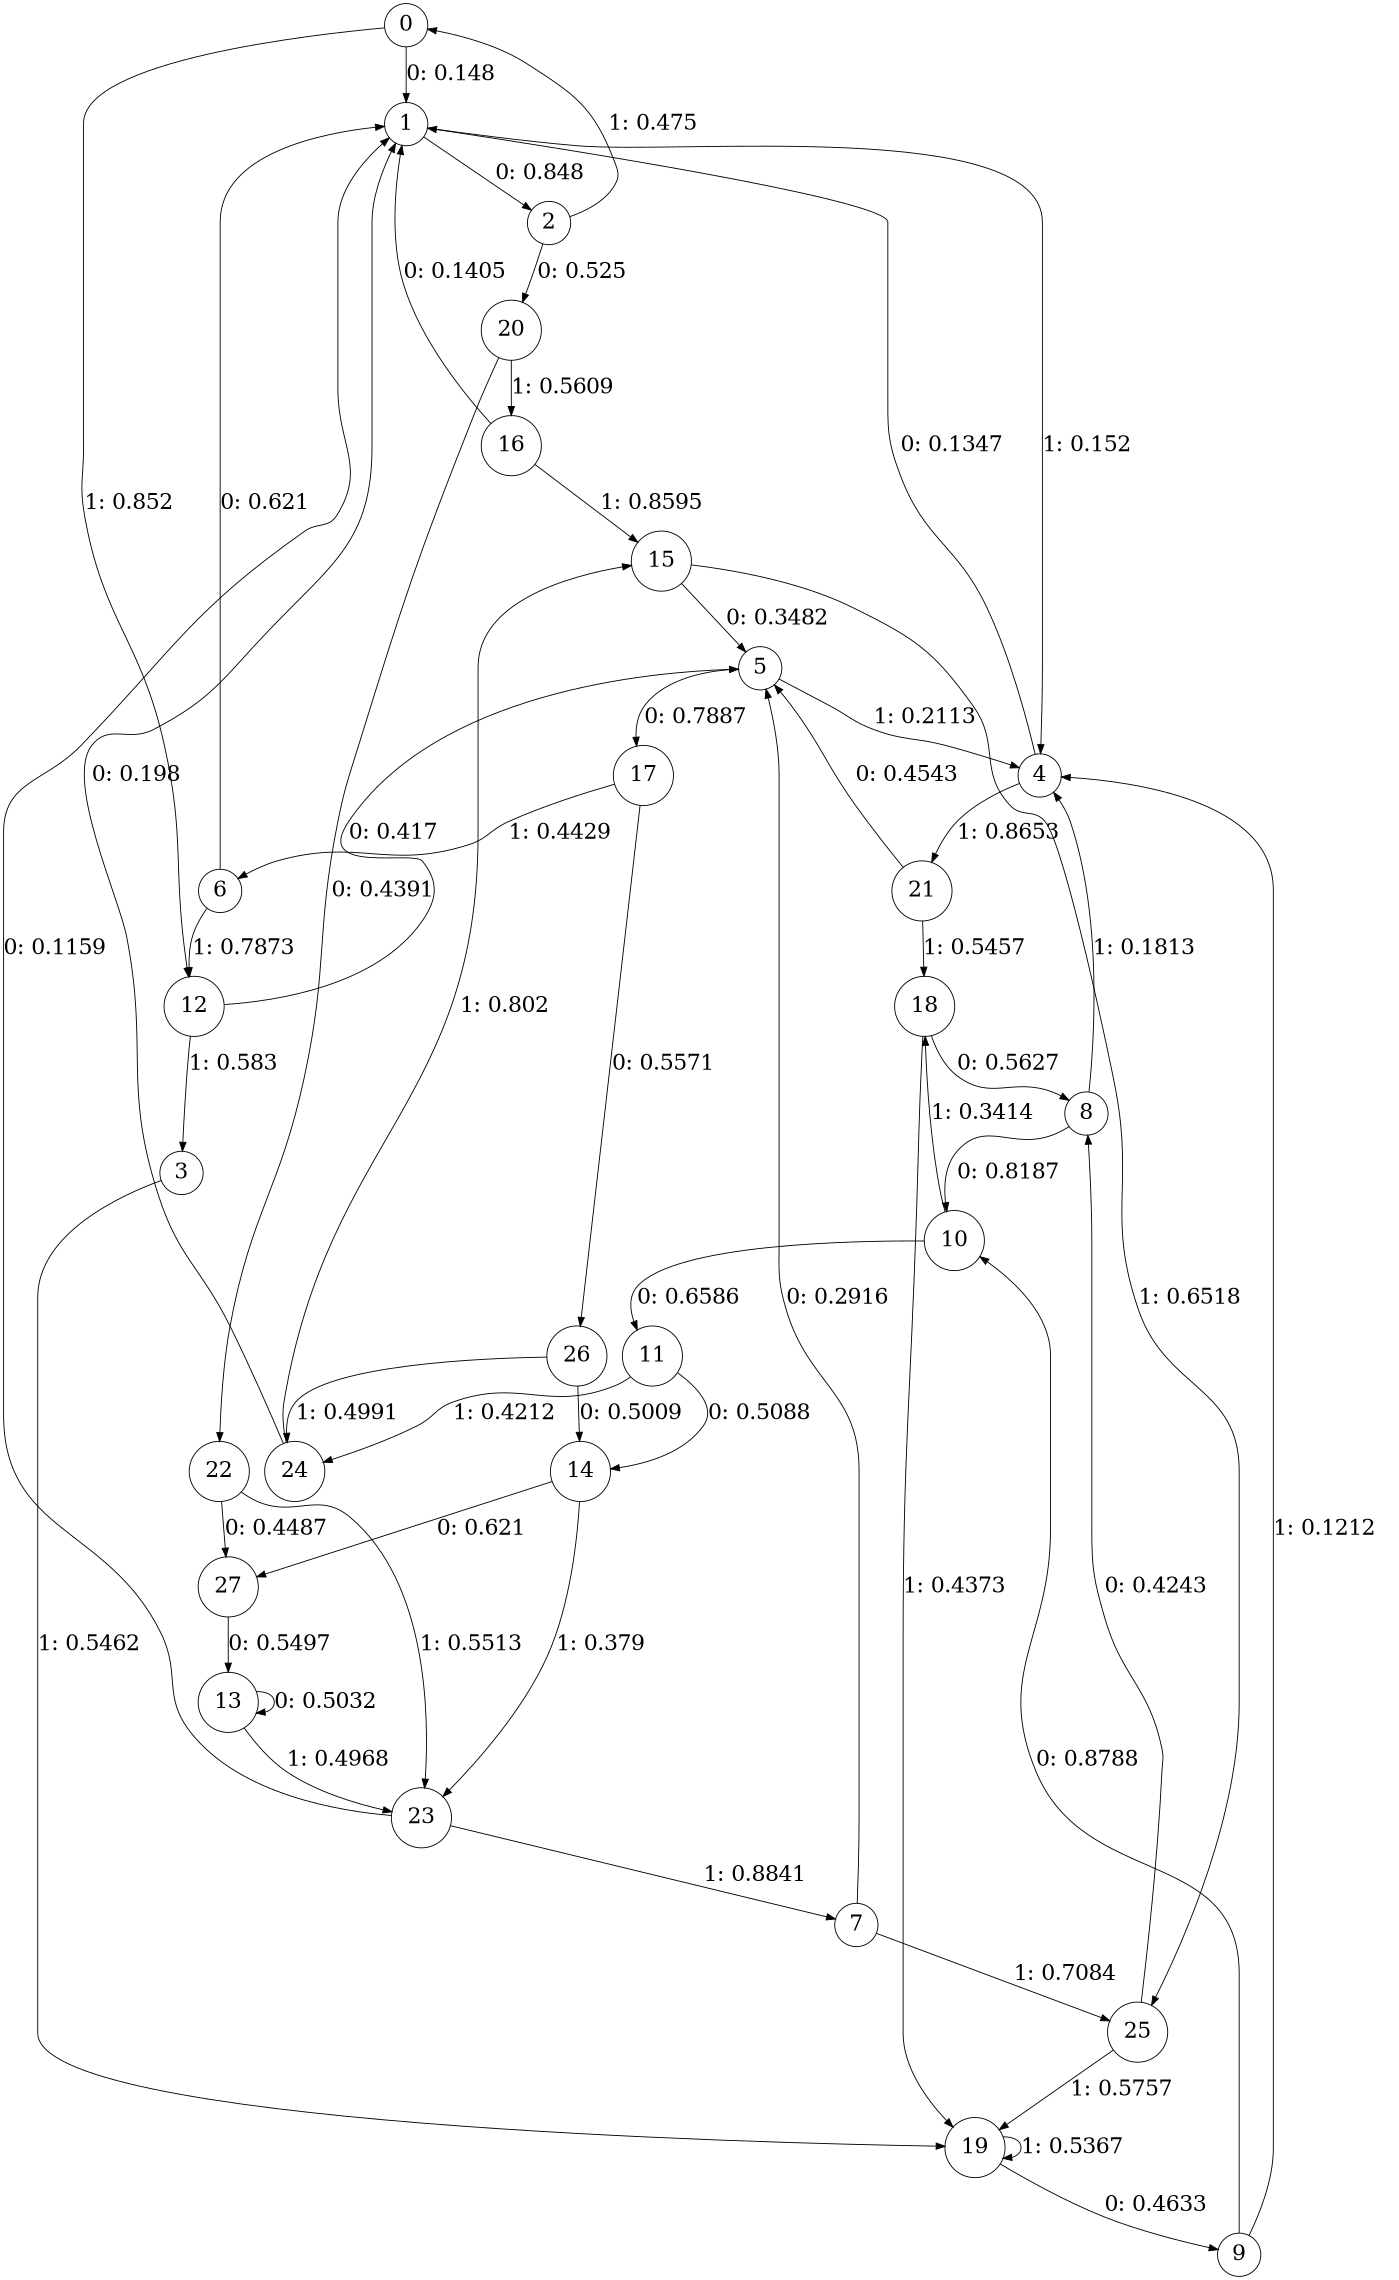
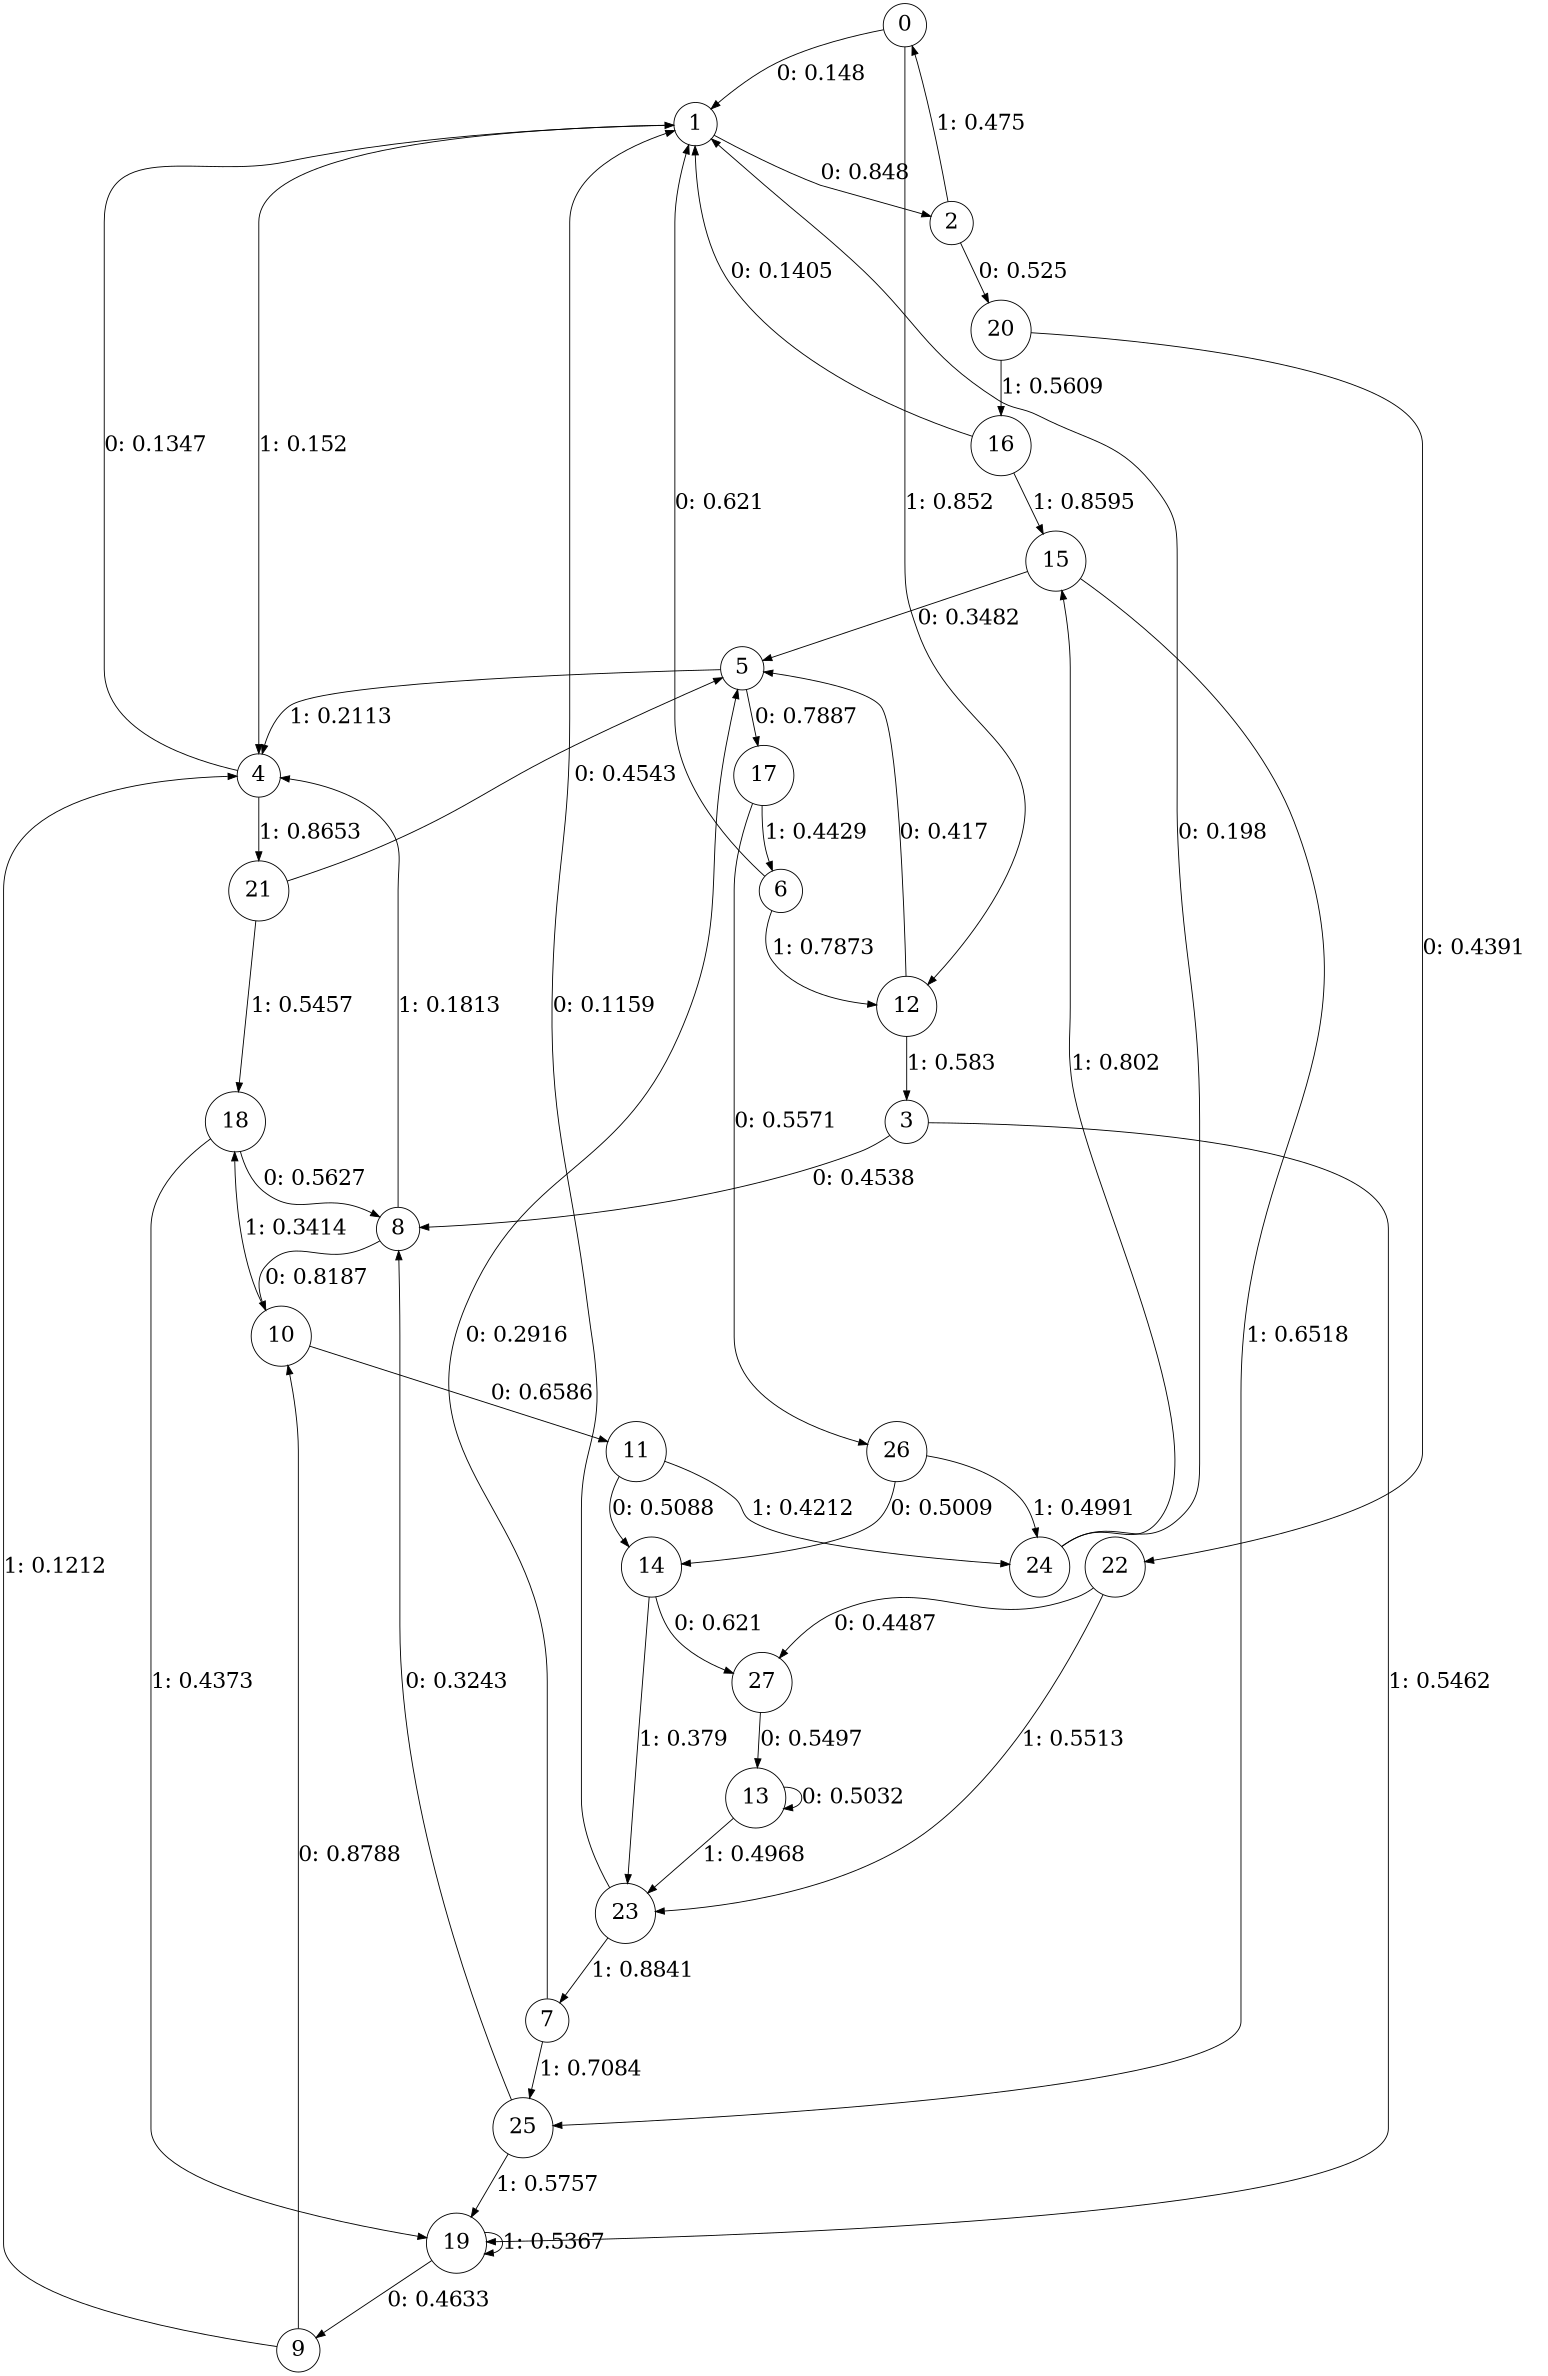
none -> (664, 1202)
(1165, 1587) -> (466, 1682)
